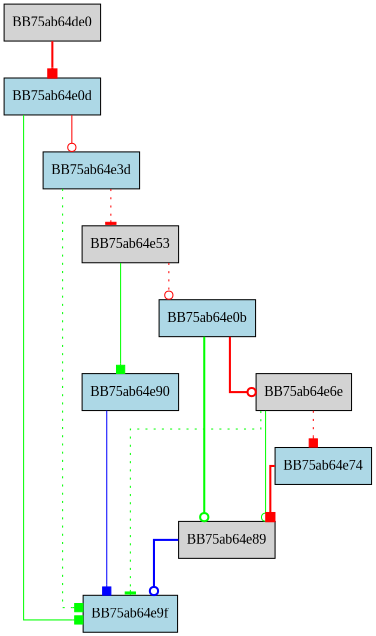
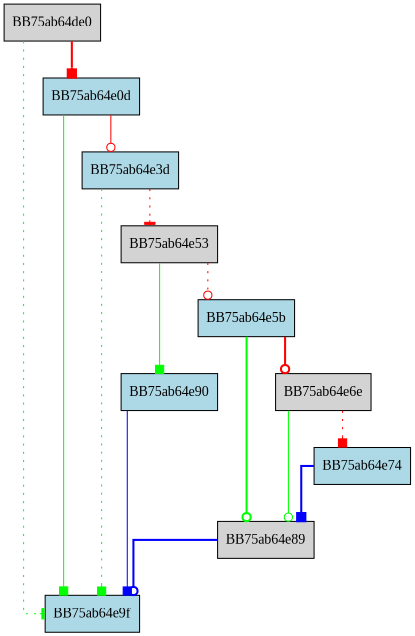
(207, 318) -> (246, 318)
(130, 435) -> (24, 336)
(270, 486) -> (301, 482)
